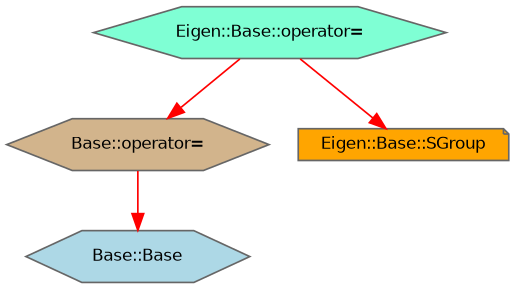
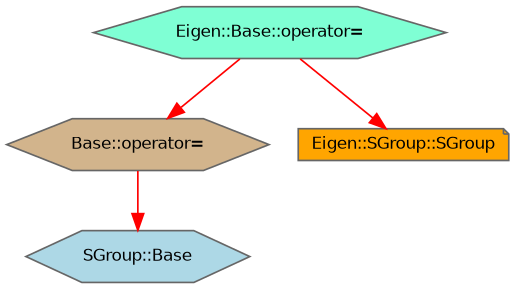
(404, 145) -> (404, 145)
(138, 257) -> (138, 257)
